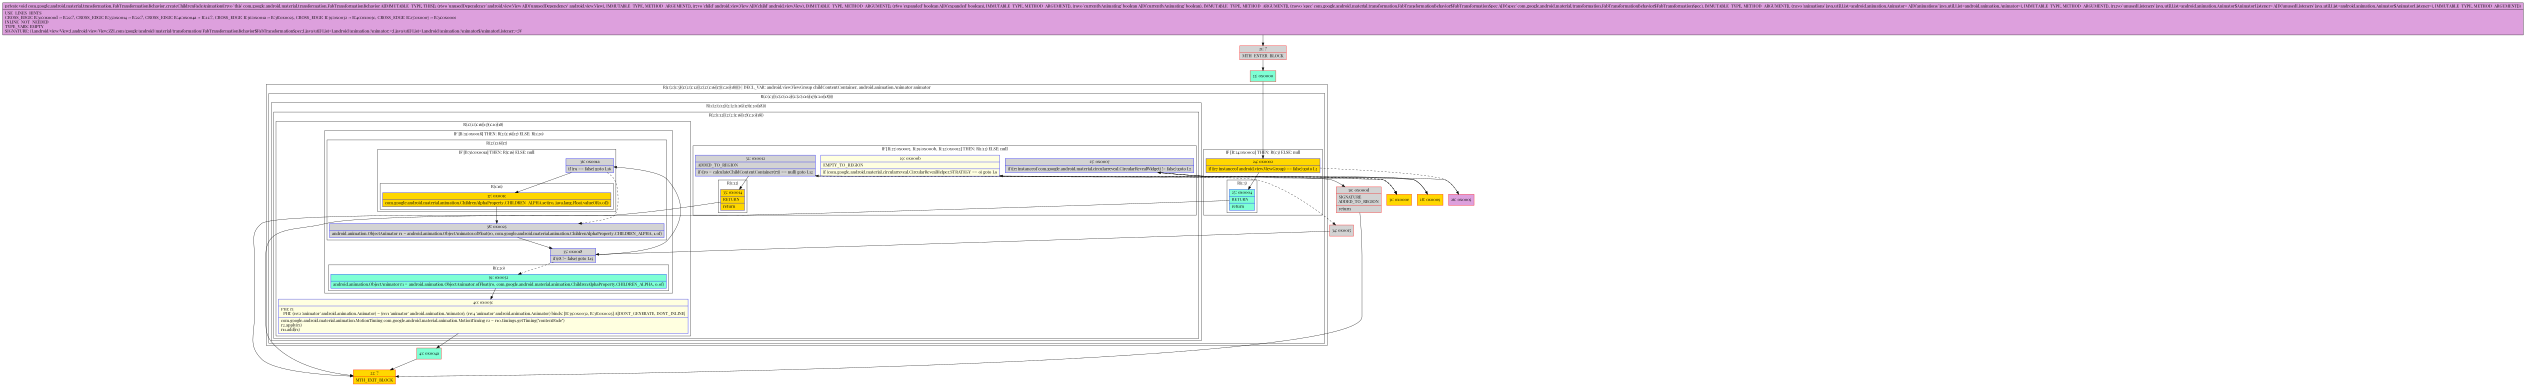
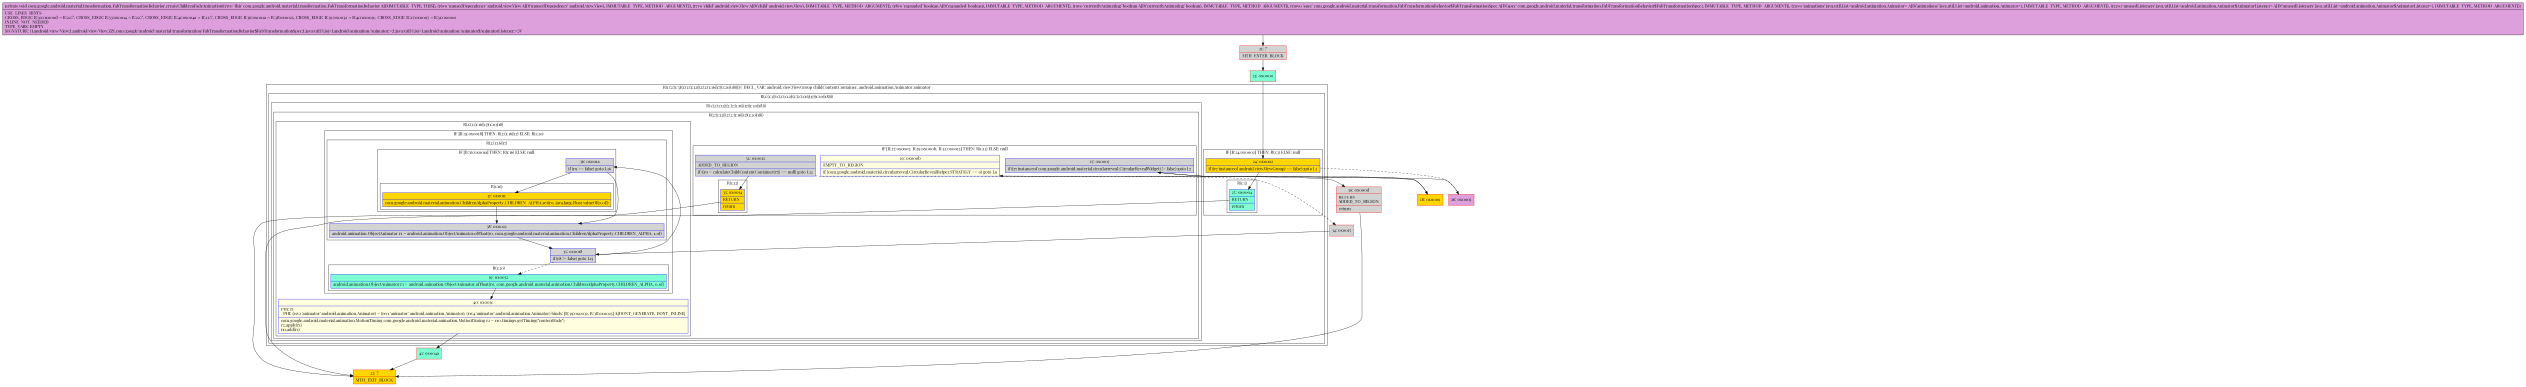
(1350, 197) -> (1347, 197)
(1399, 200) -> none
(618, 205) -> (618, 205)
